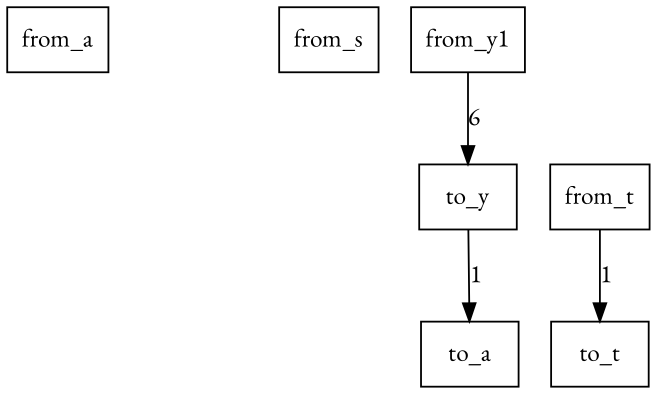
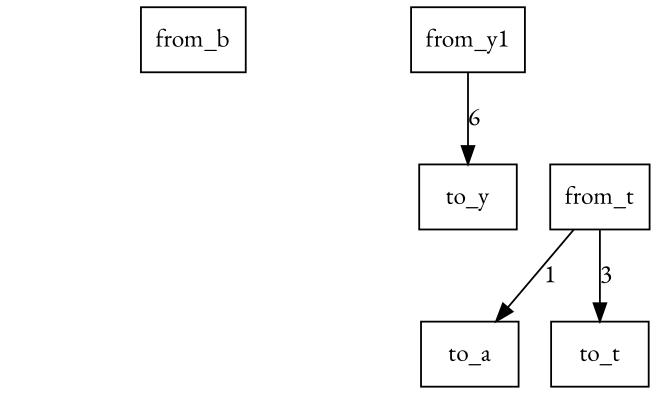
(58, 40) -> none
none -> (193, 40)
(329, 40) -> none
(469, 266) -> (541, 269)
(606, 276) -> (606, 276)
